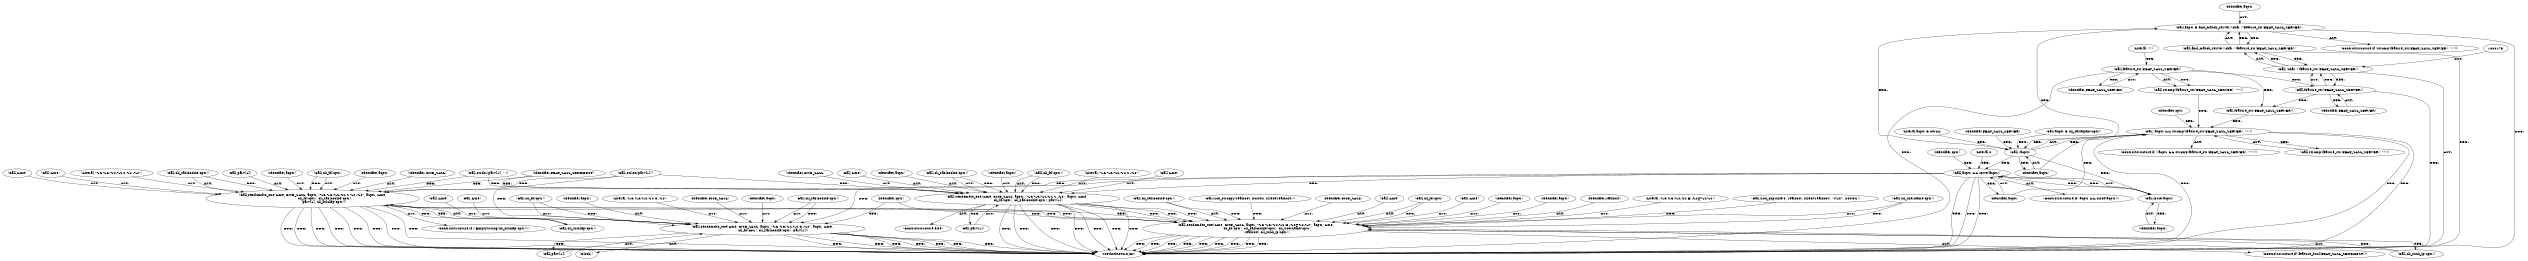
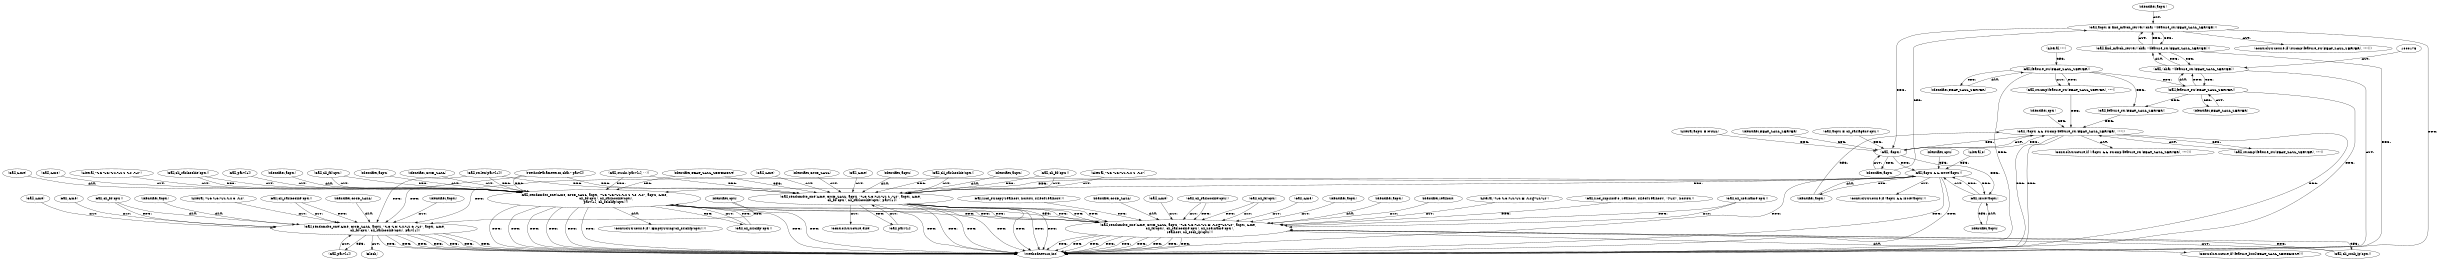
(1982, 142) -> (1805, 142)
none -> (555, 173)
